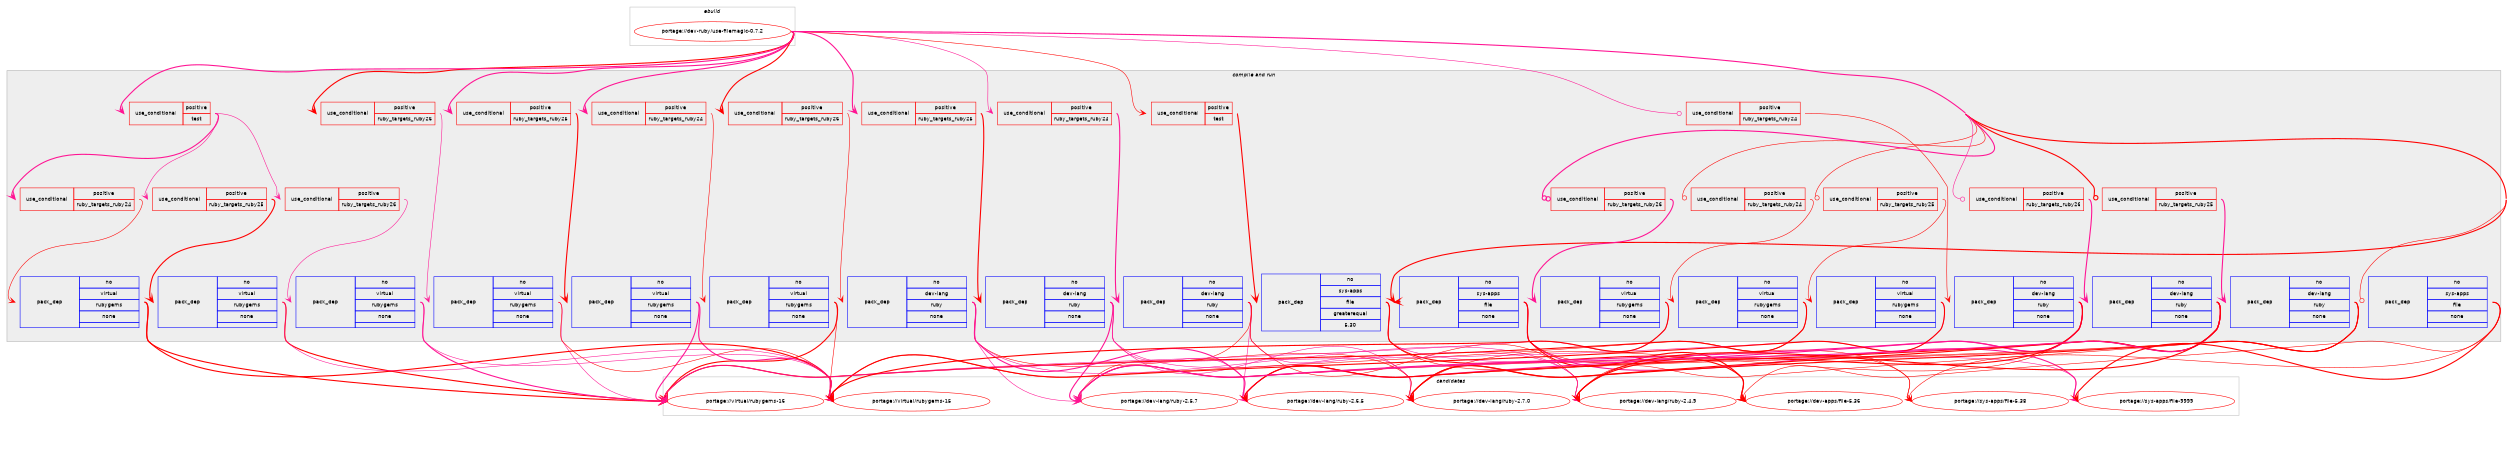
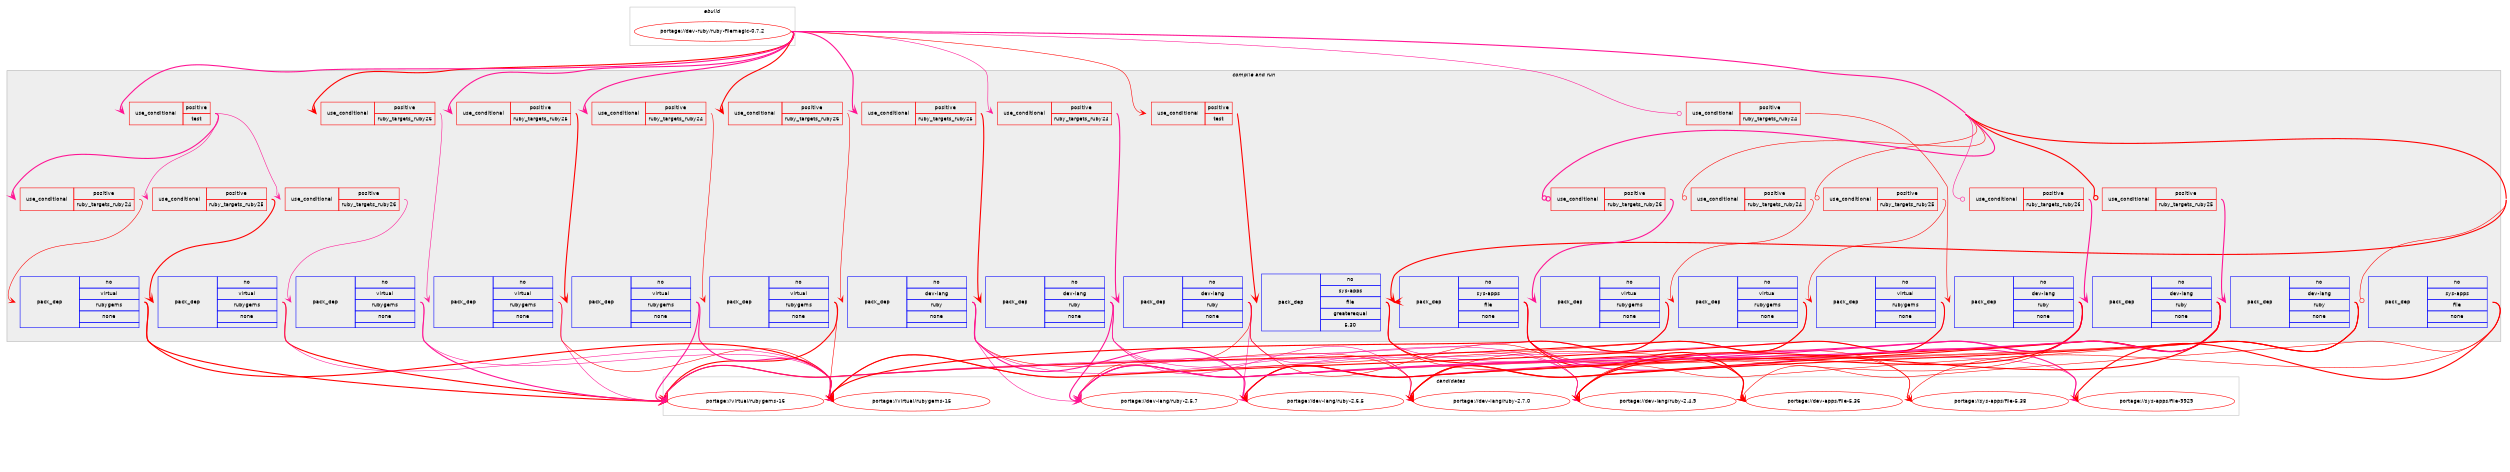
(712, 31) -> (712, 31)
(2156, 401) -> (2156, 401)
